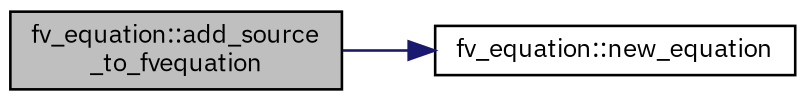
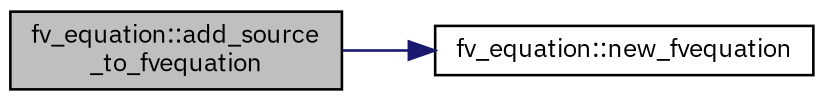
(615, 51) -> (624, 51)
